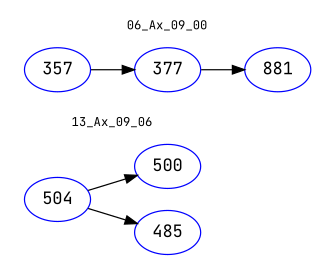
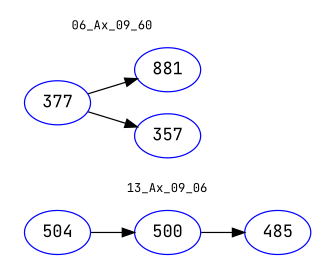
(168, 26) -> (113, 26)
(107, 70) -> (107, 118)
(107, 214) -> (217, 232)
